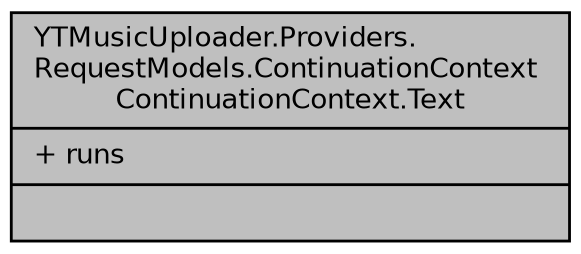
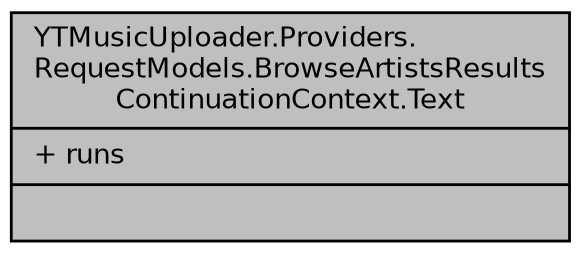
(286, 69) -> (290, 69)
